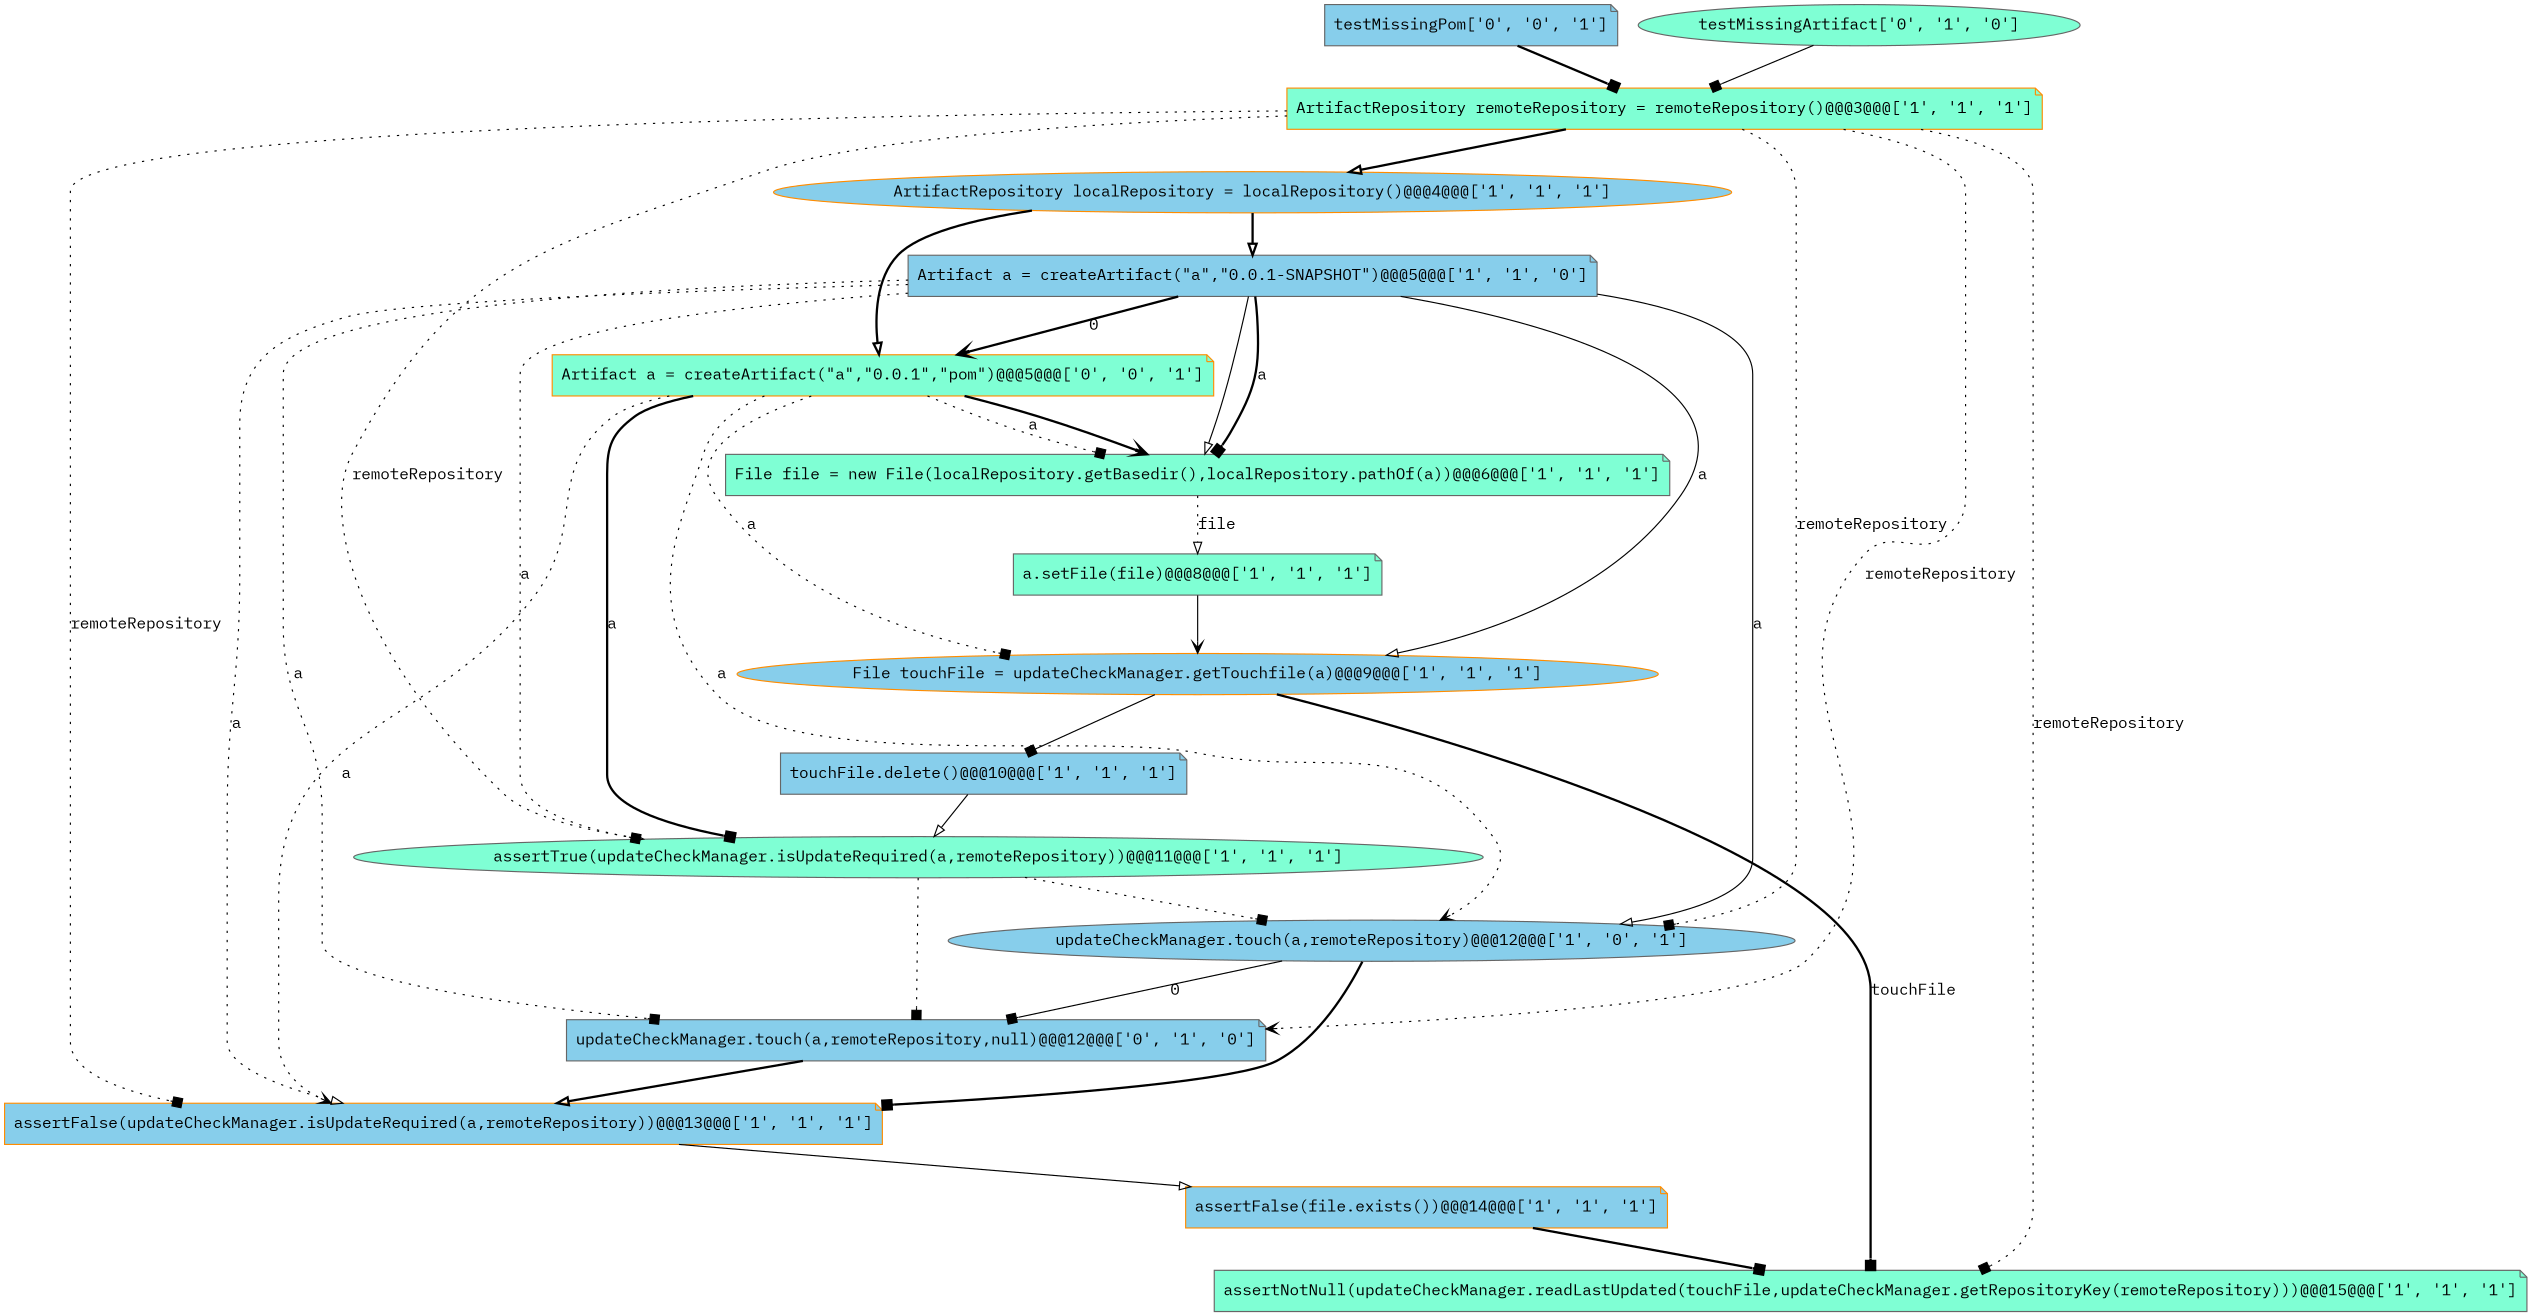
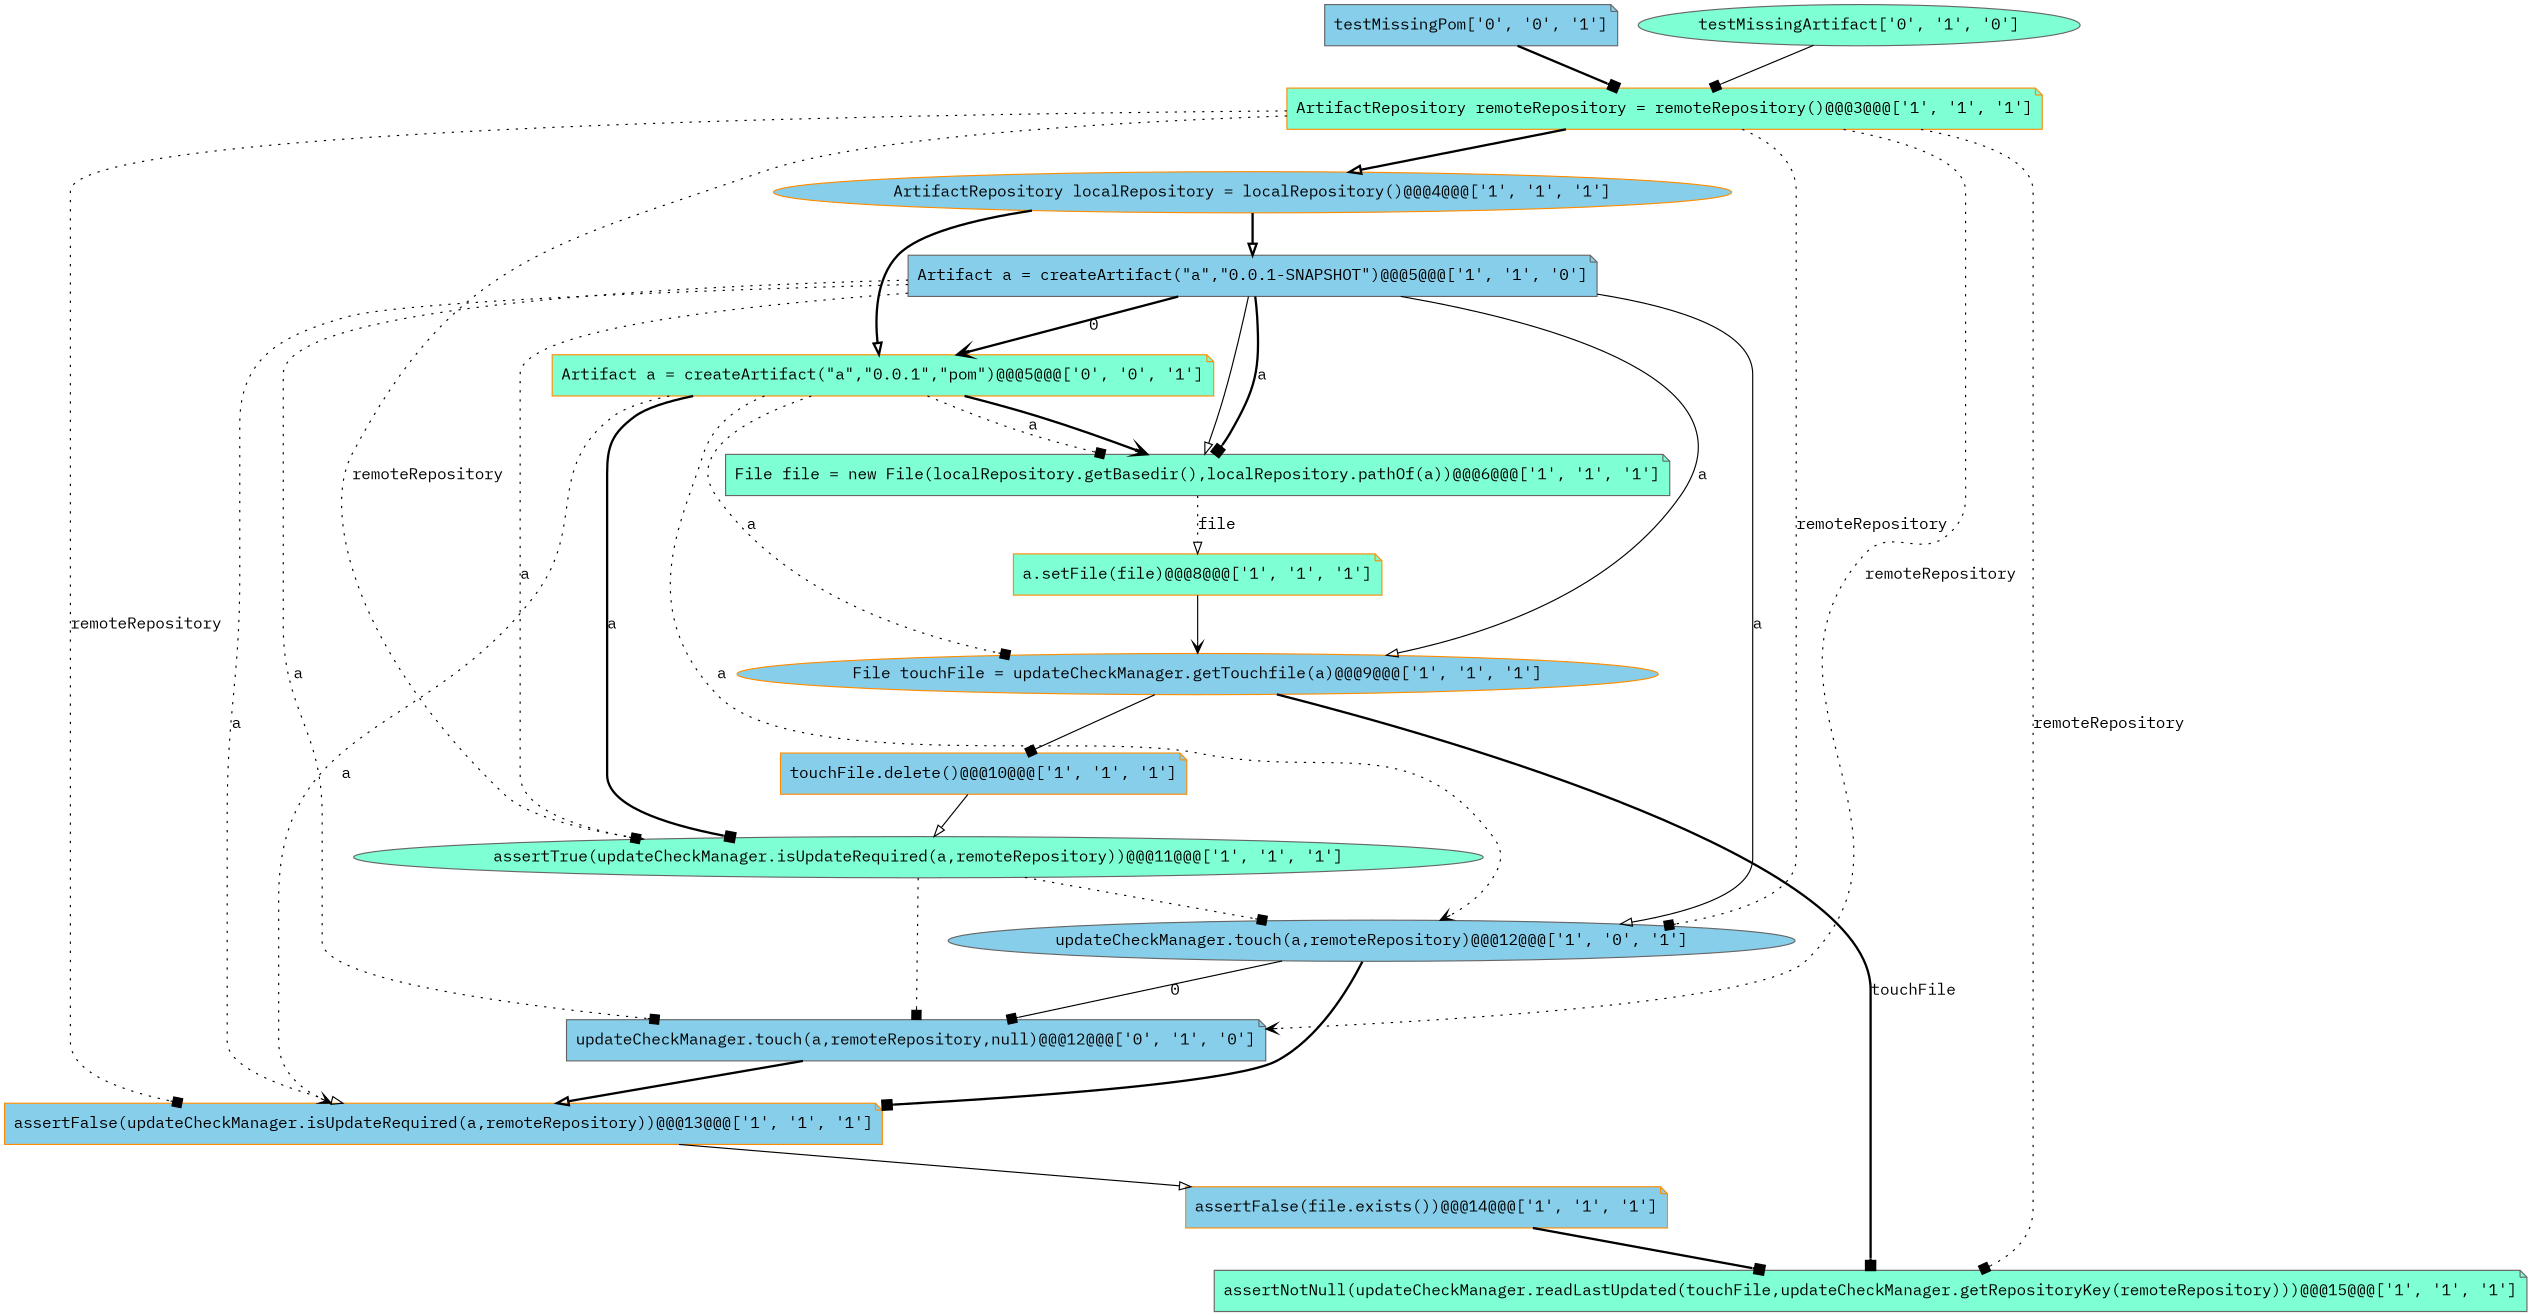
(1198, 575) -> (1198, 575)
(984, 774) -> (984, 774)
